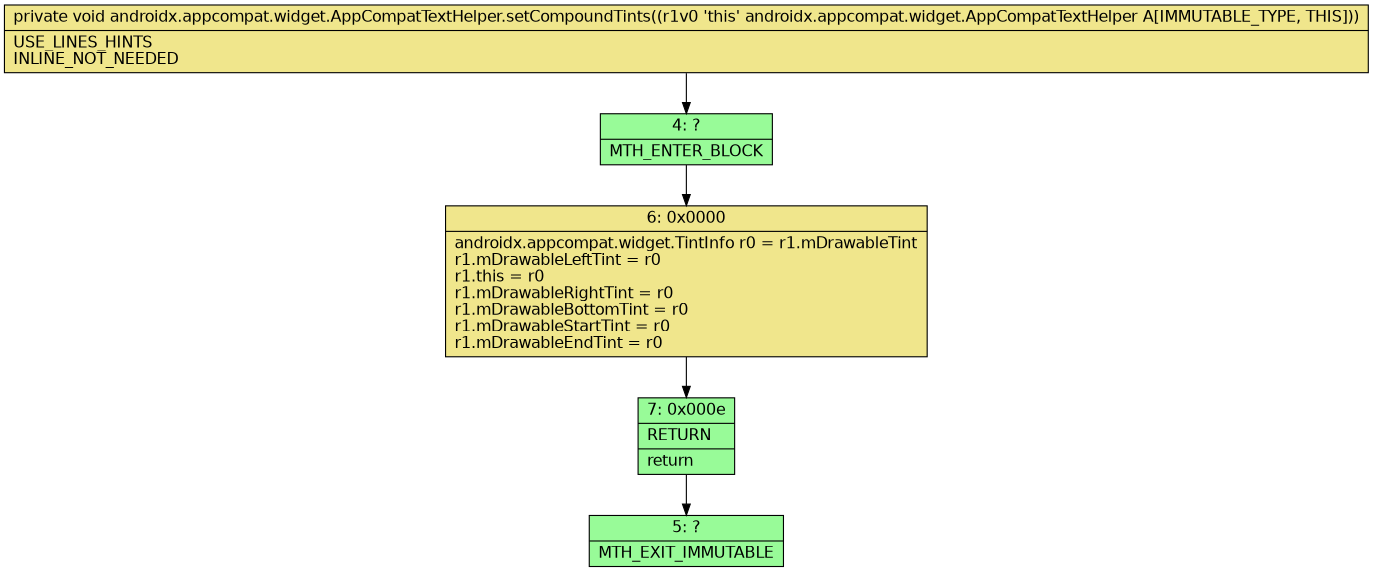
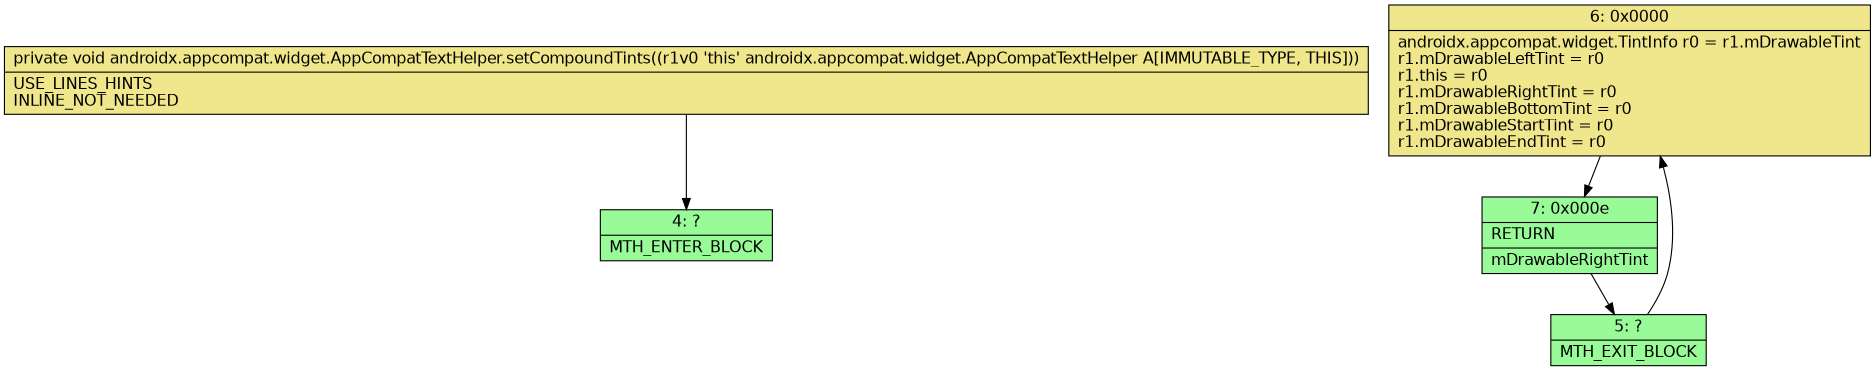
(686, 180) -> (1672, 243)
(671, 461) -> (1570, 260)
(686, 553) -> (1629, 352)
